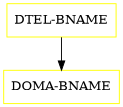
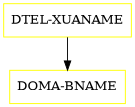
(62, 20) -> (68, 20)
